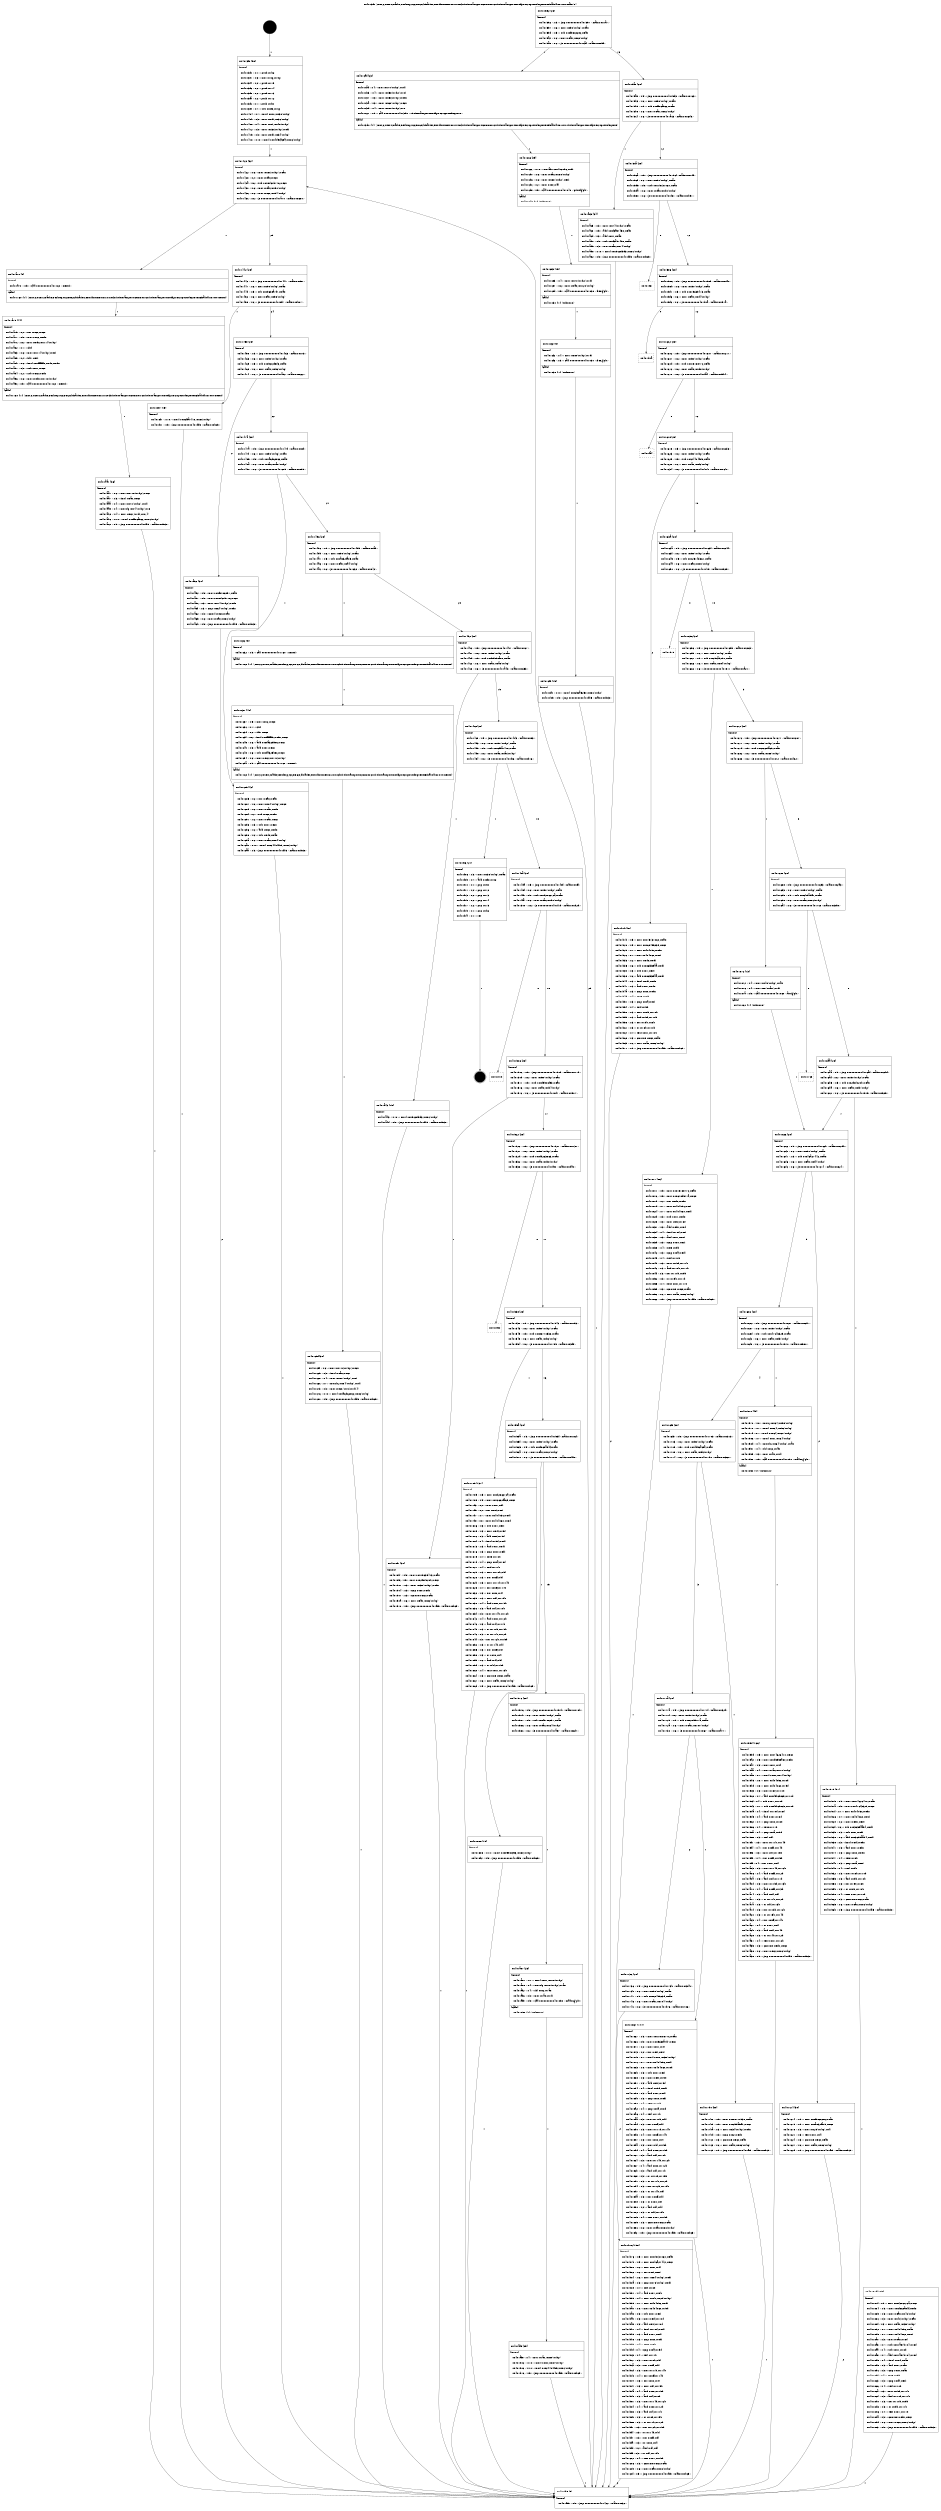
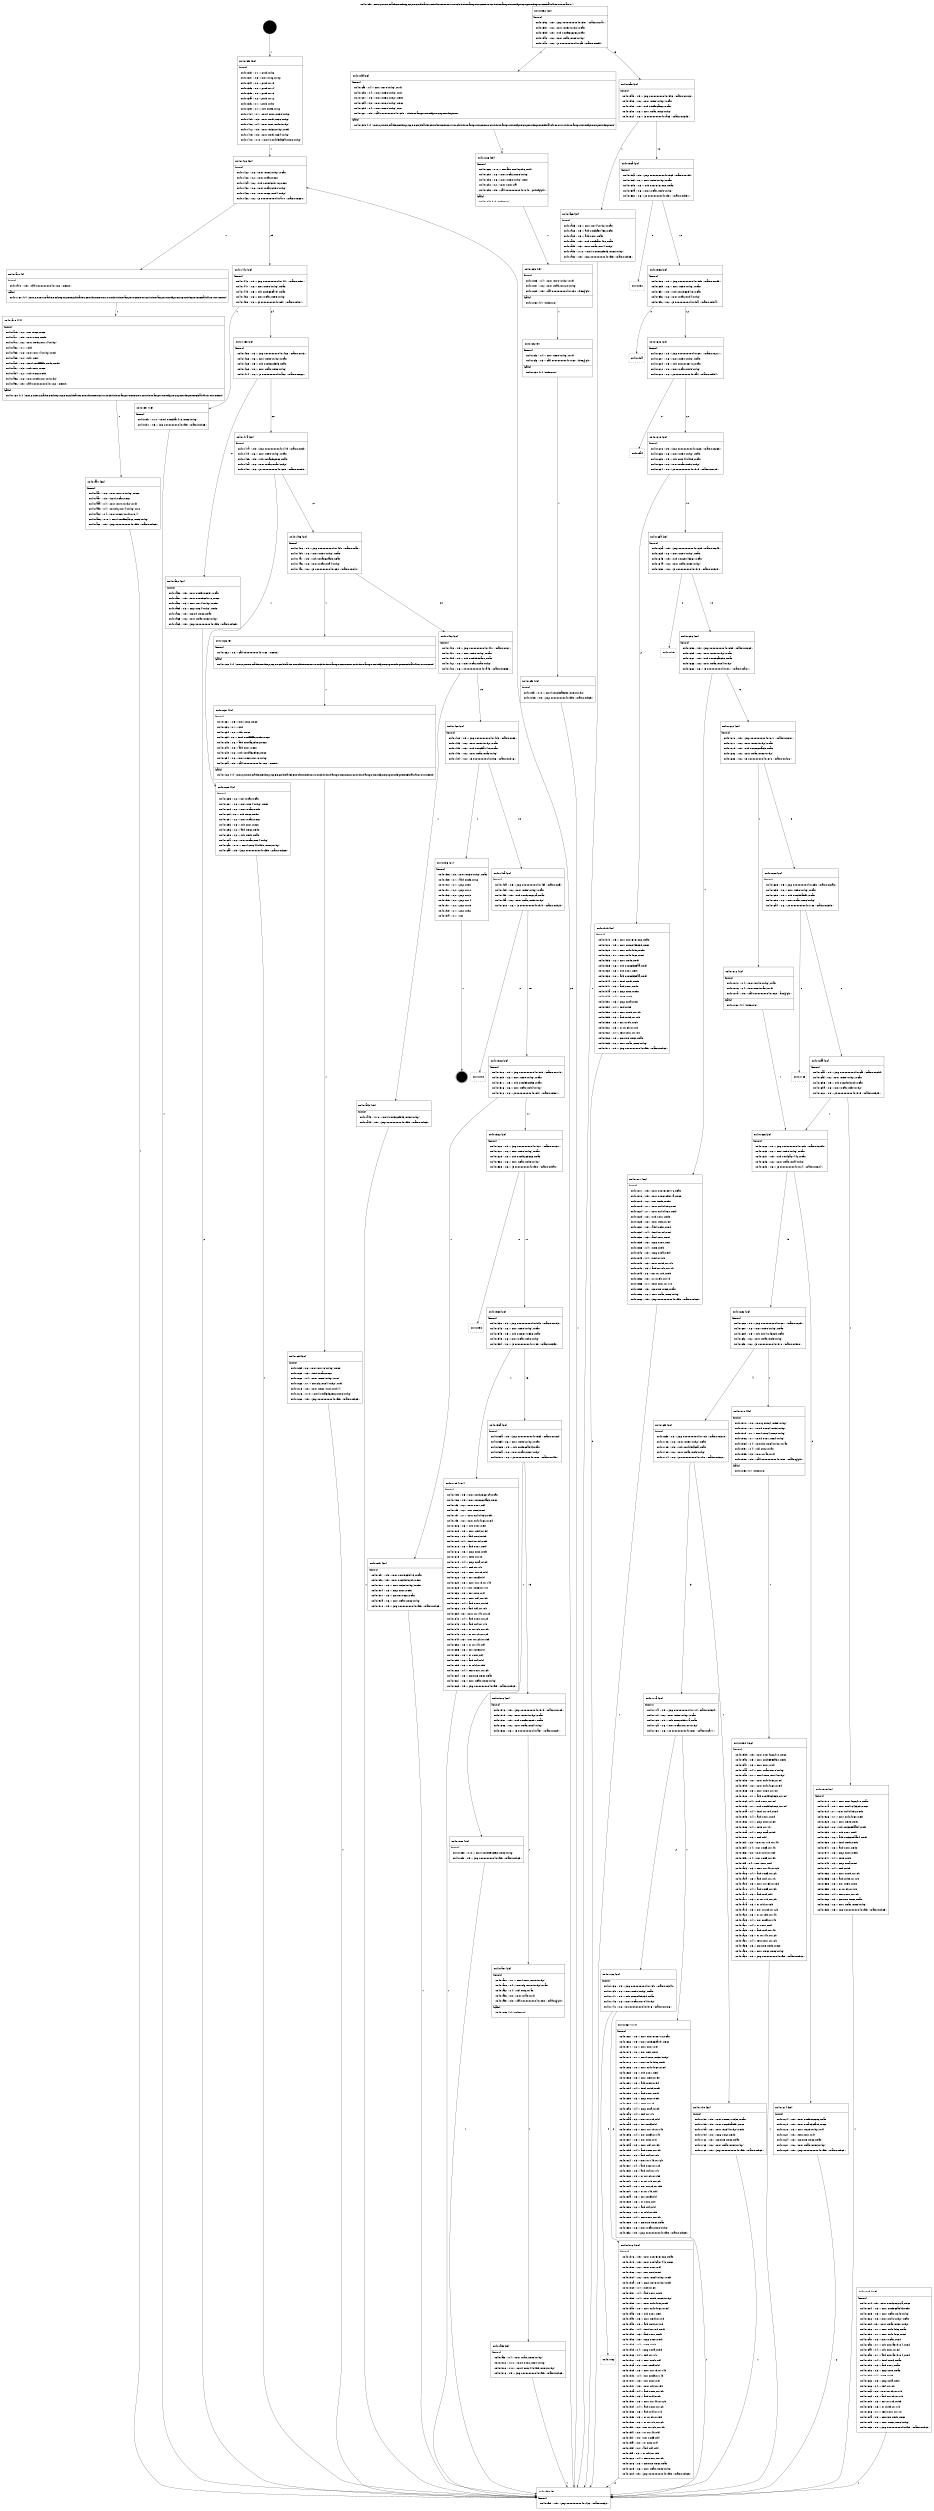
none -> (608, 2360)
